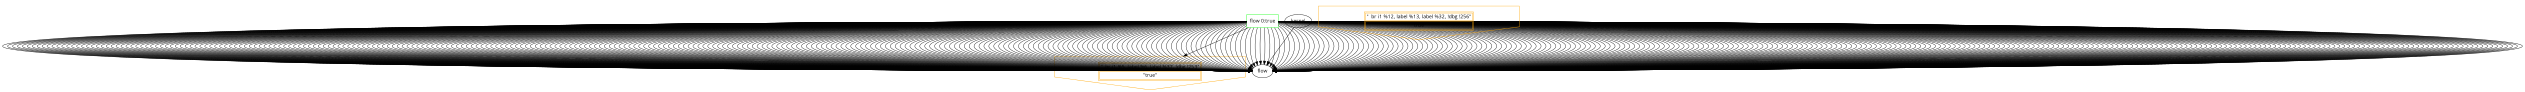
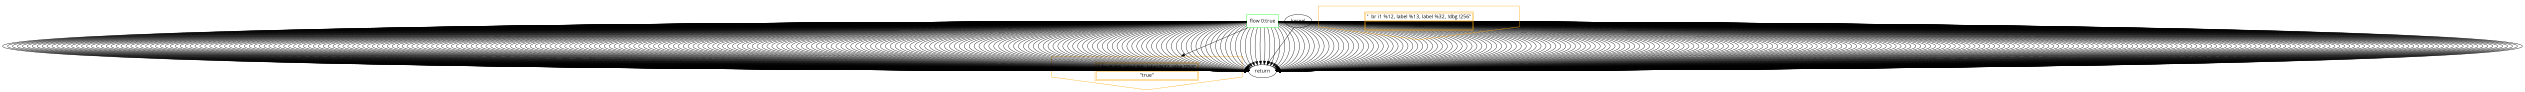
(1263, 71) -> (1263, 71)
